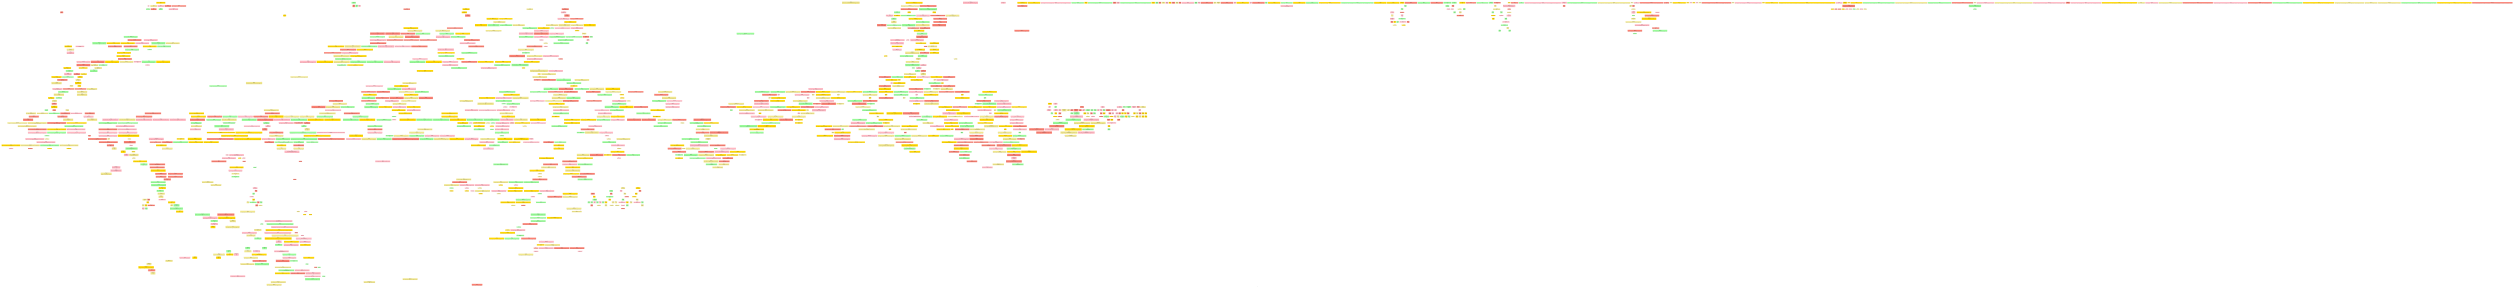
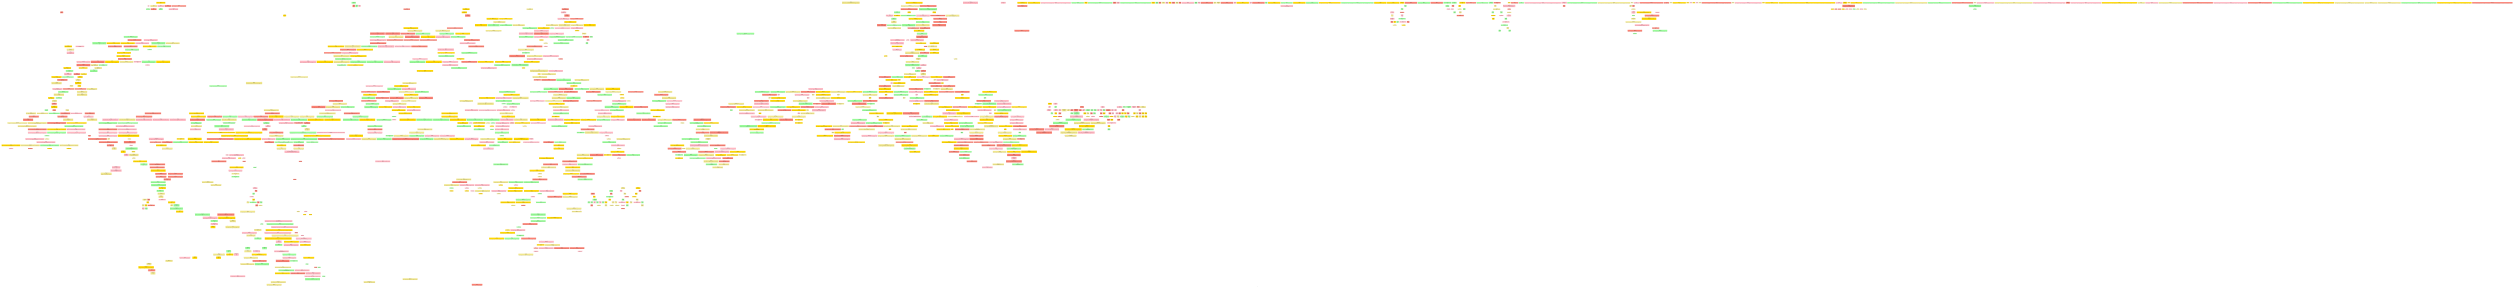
none -> (1460, 6)
none -> (428, 37)
(541, 40) -> (541, 40)
(907, 56) -> (907, 56)
(935, 83) -> (935, 83)
(931, 92) -> (931, 92)
none -> (556, 120)
